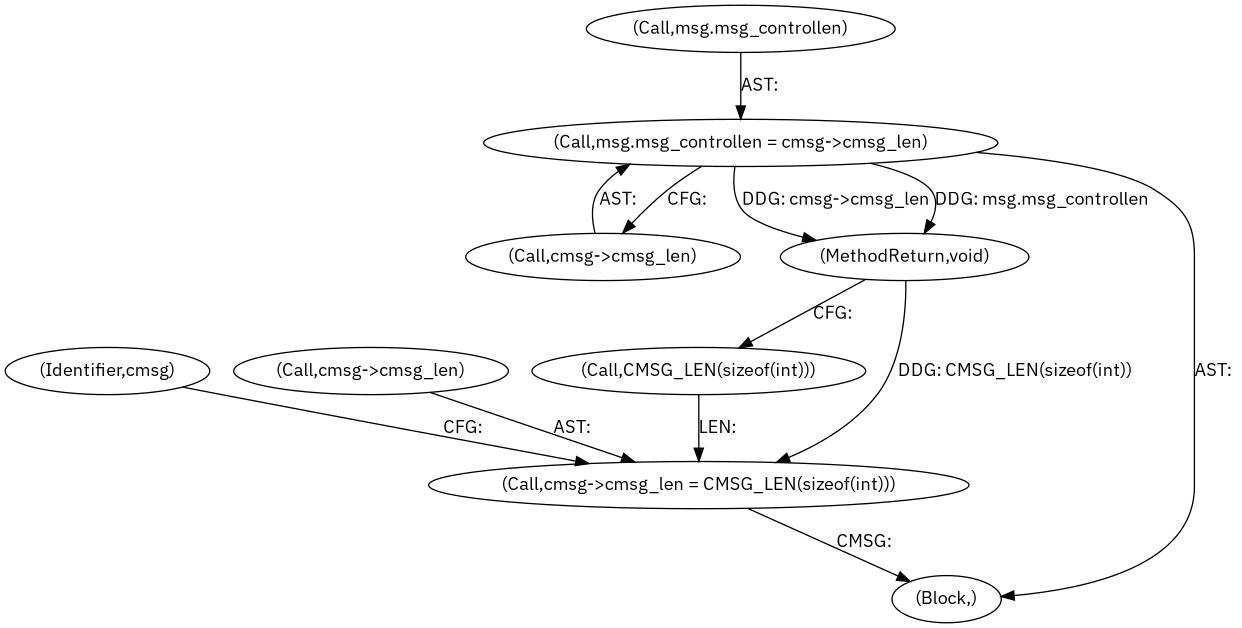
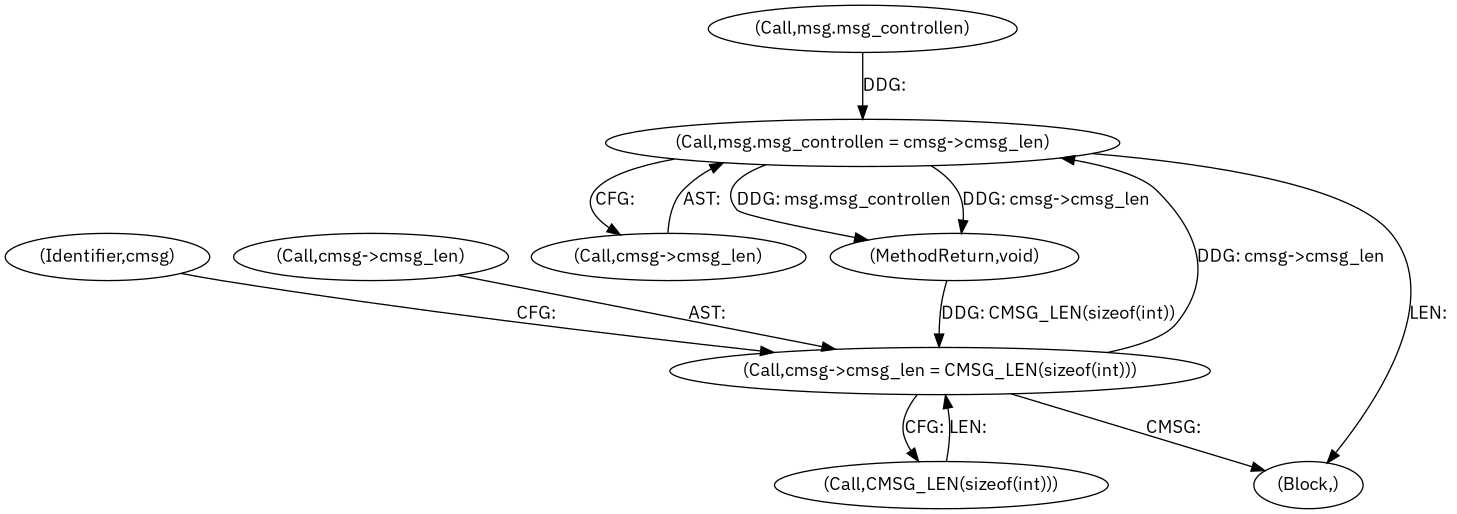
(762, 86) -> (887, 86)
none -> (1194, 247)
(808, 311) -> (904, 422)
(1215, 371) -> (1430, 314)
